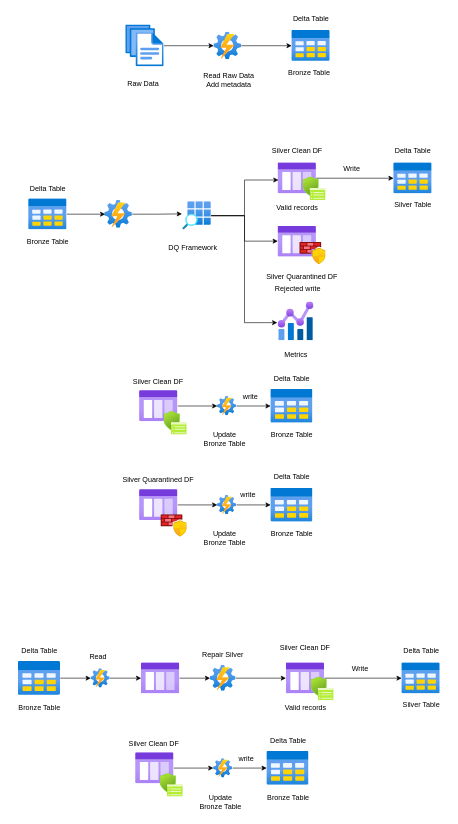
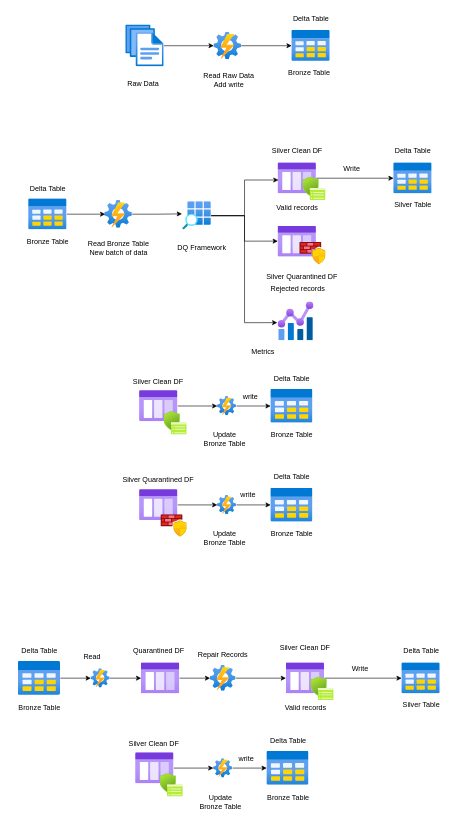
(229, 80) -> (229, 80)
none -> (119, 248)
(193, 248) -> (202, 248)
(298, 288) -> (298, 288)
(296, 354) -> (263, 351)
none -> (159, 651)
(223, 656) -> (223, 656)
(98, 657) -> (92, 657)
